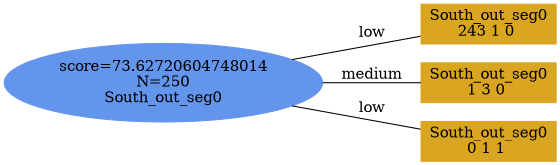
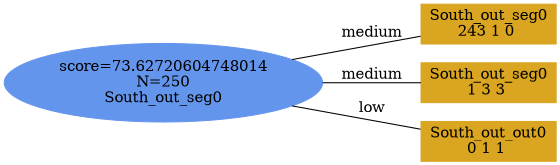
(372, 33) -> (372, 33)
(489, 83) -> (489, 83)
(489, 141) -> (489, 141)
